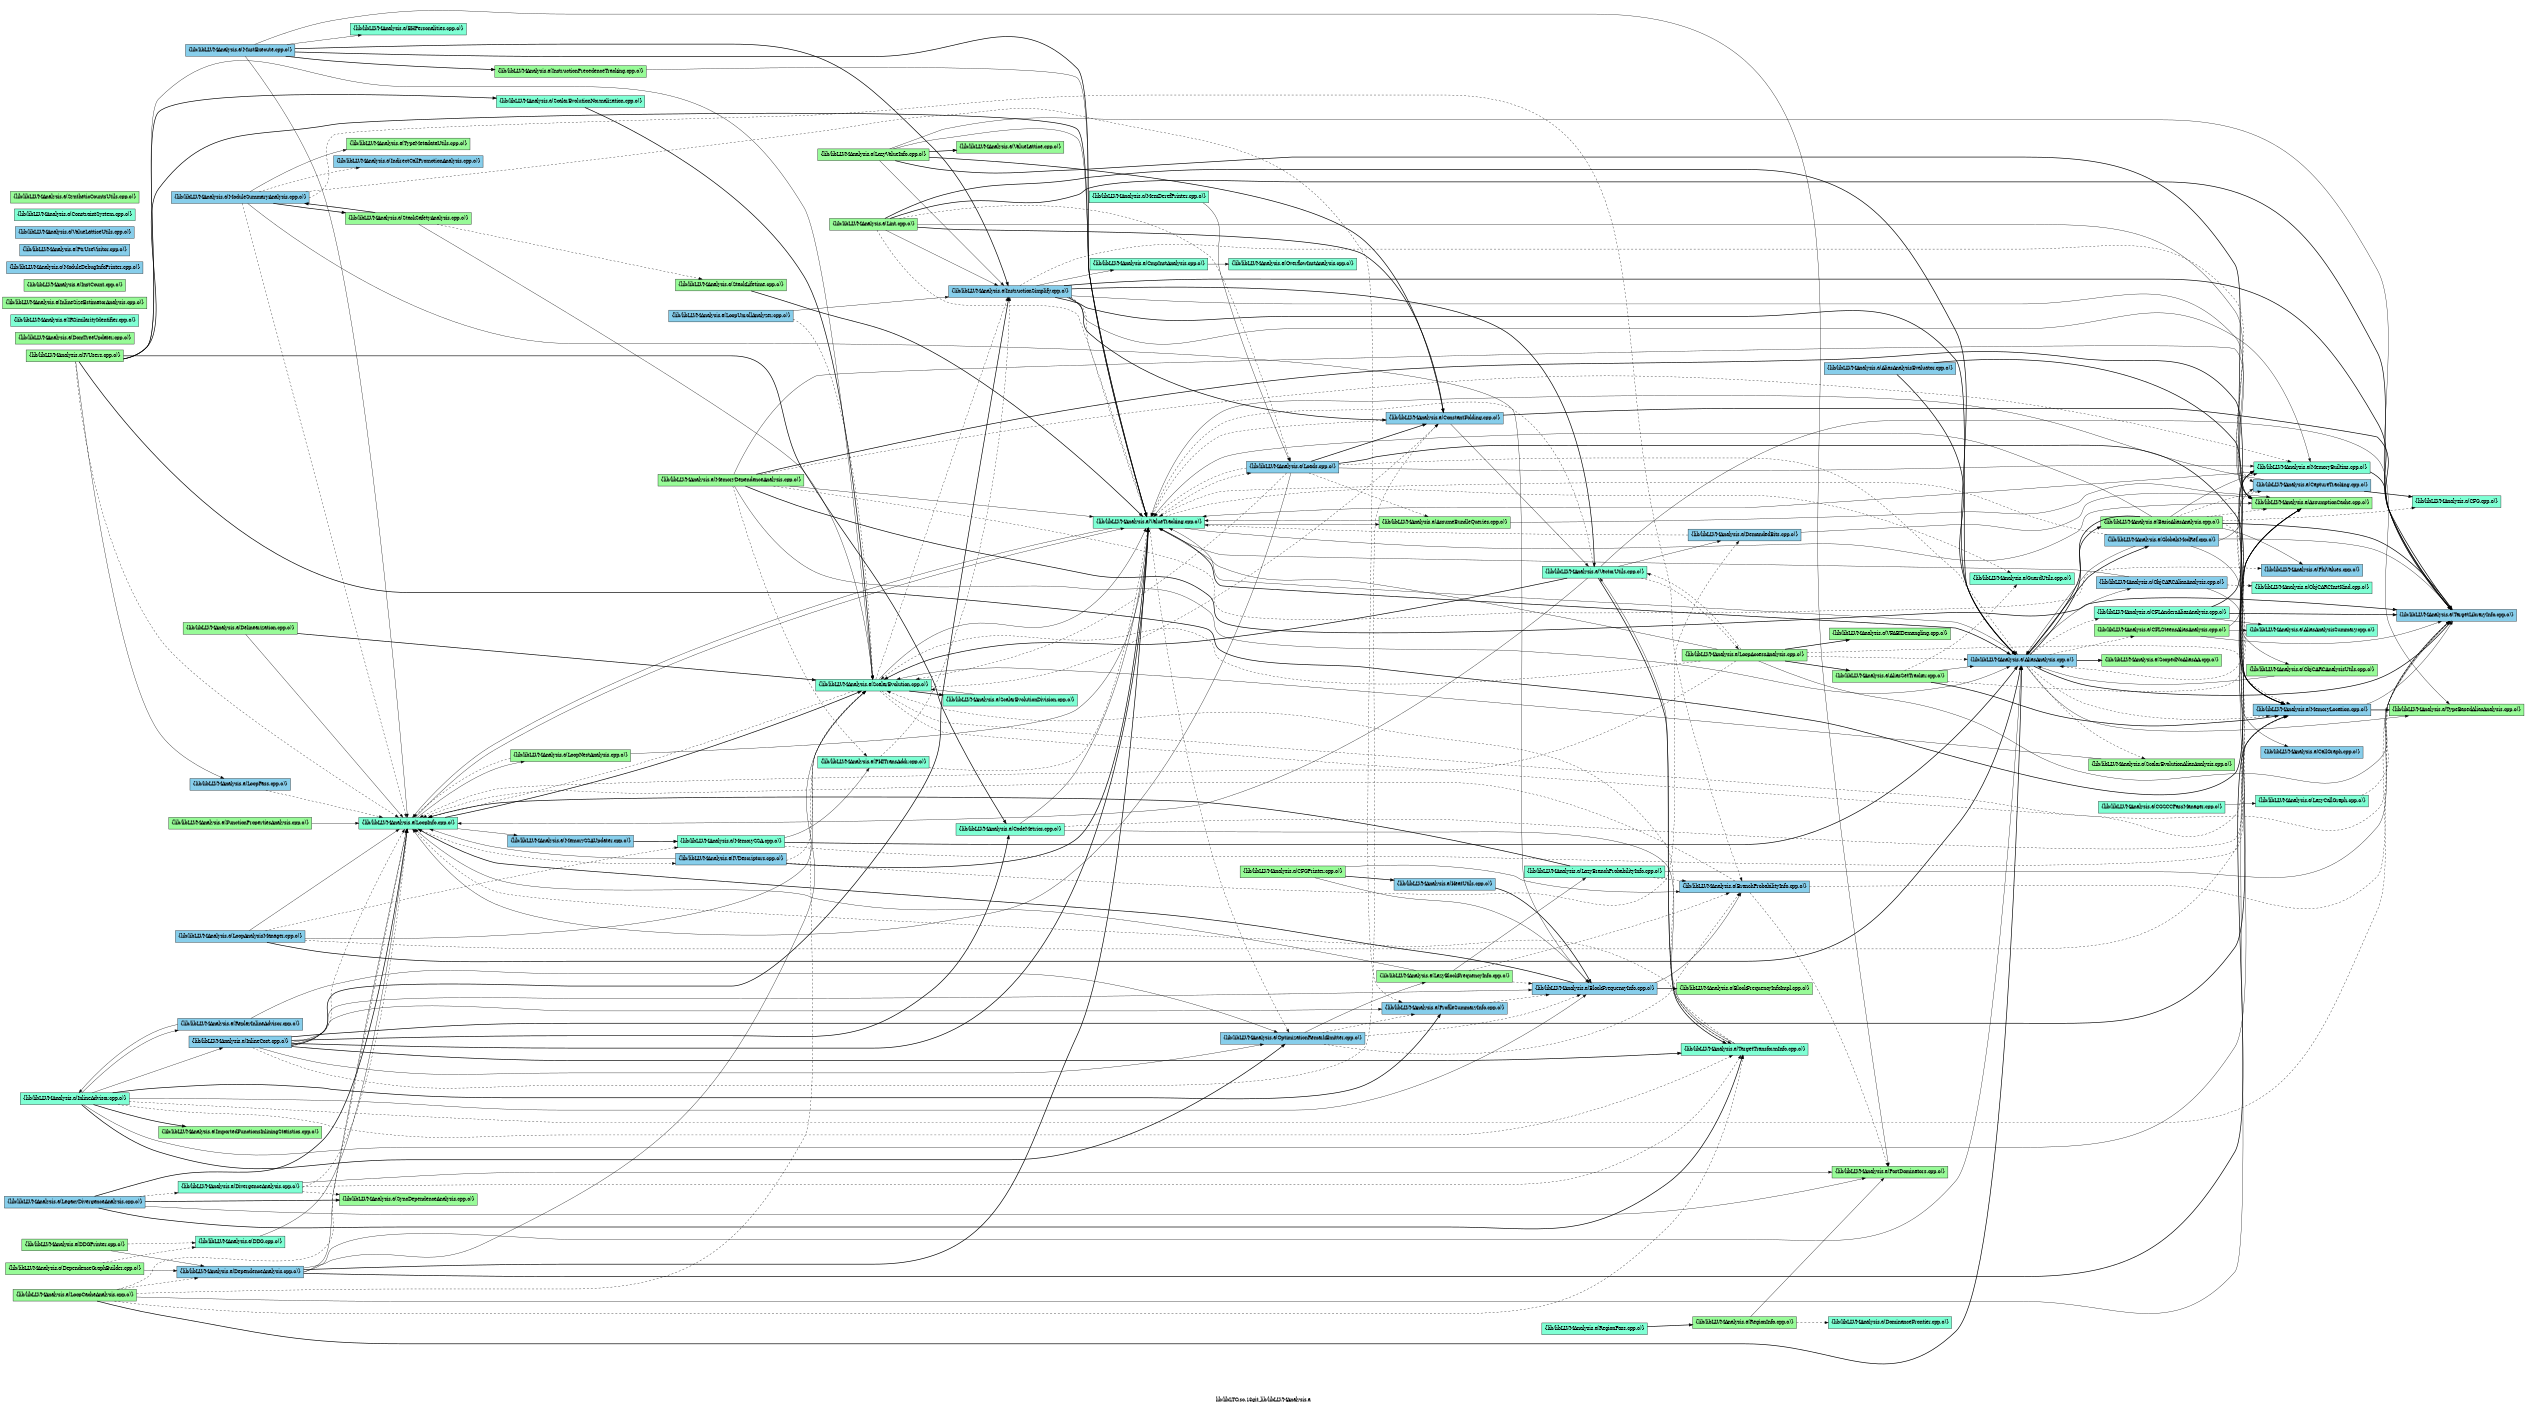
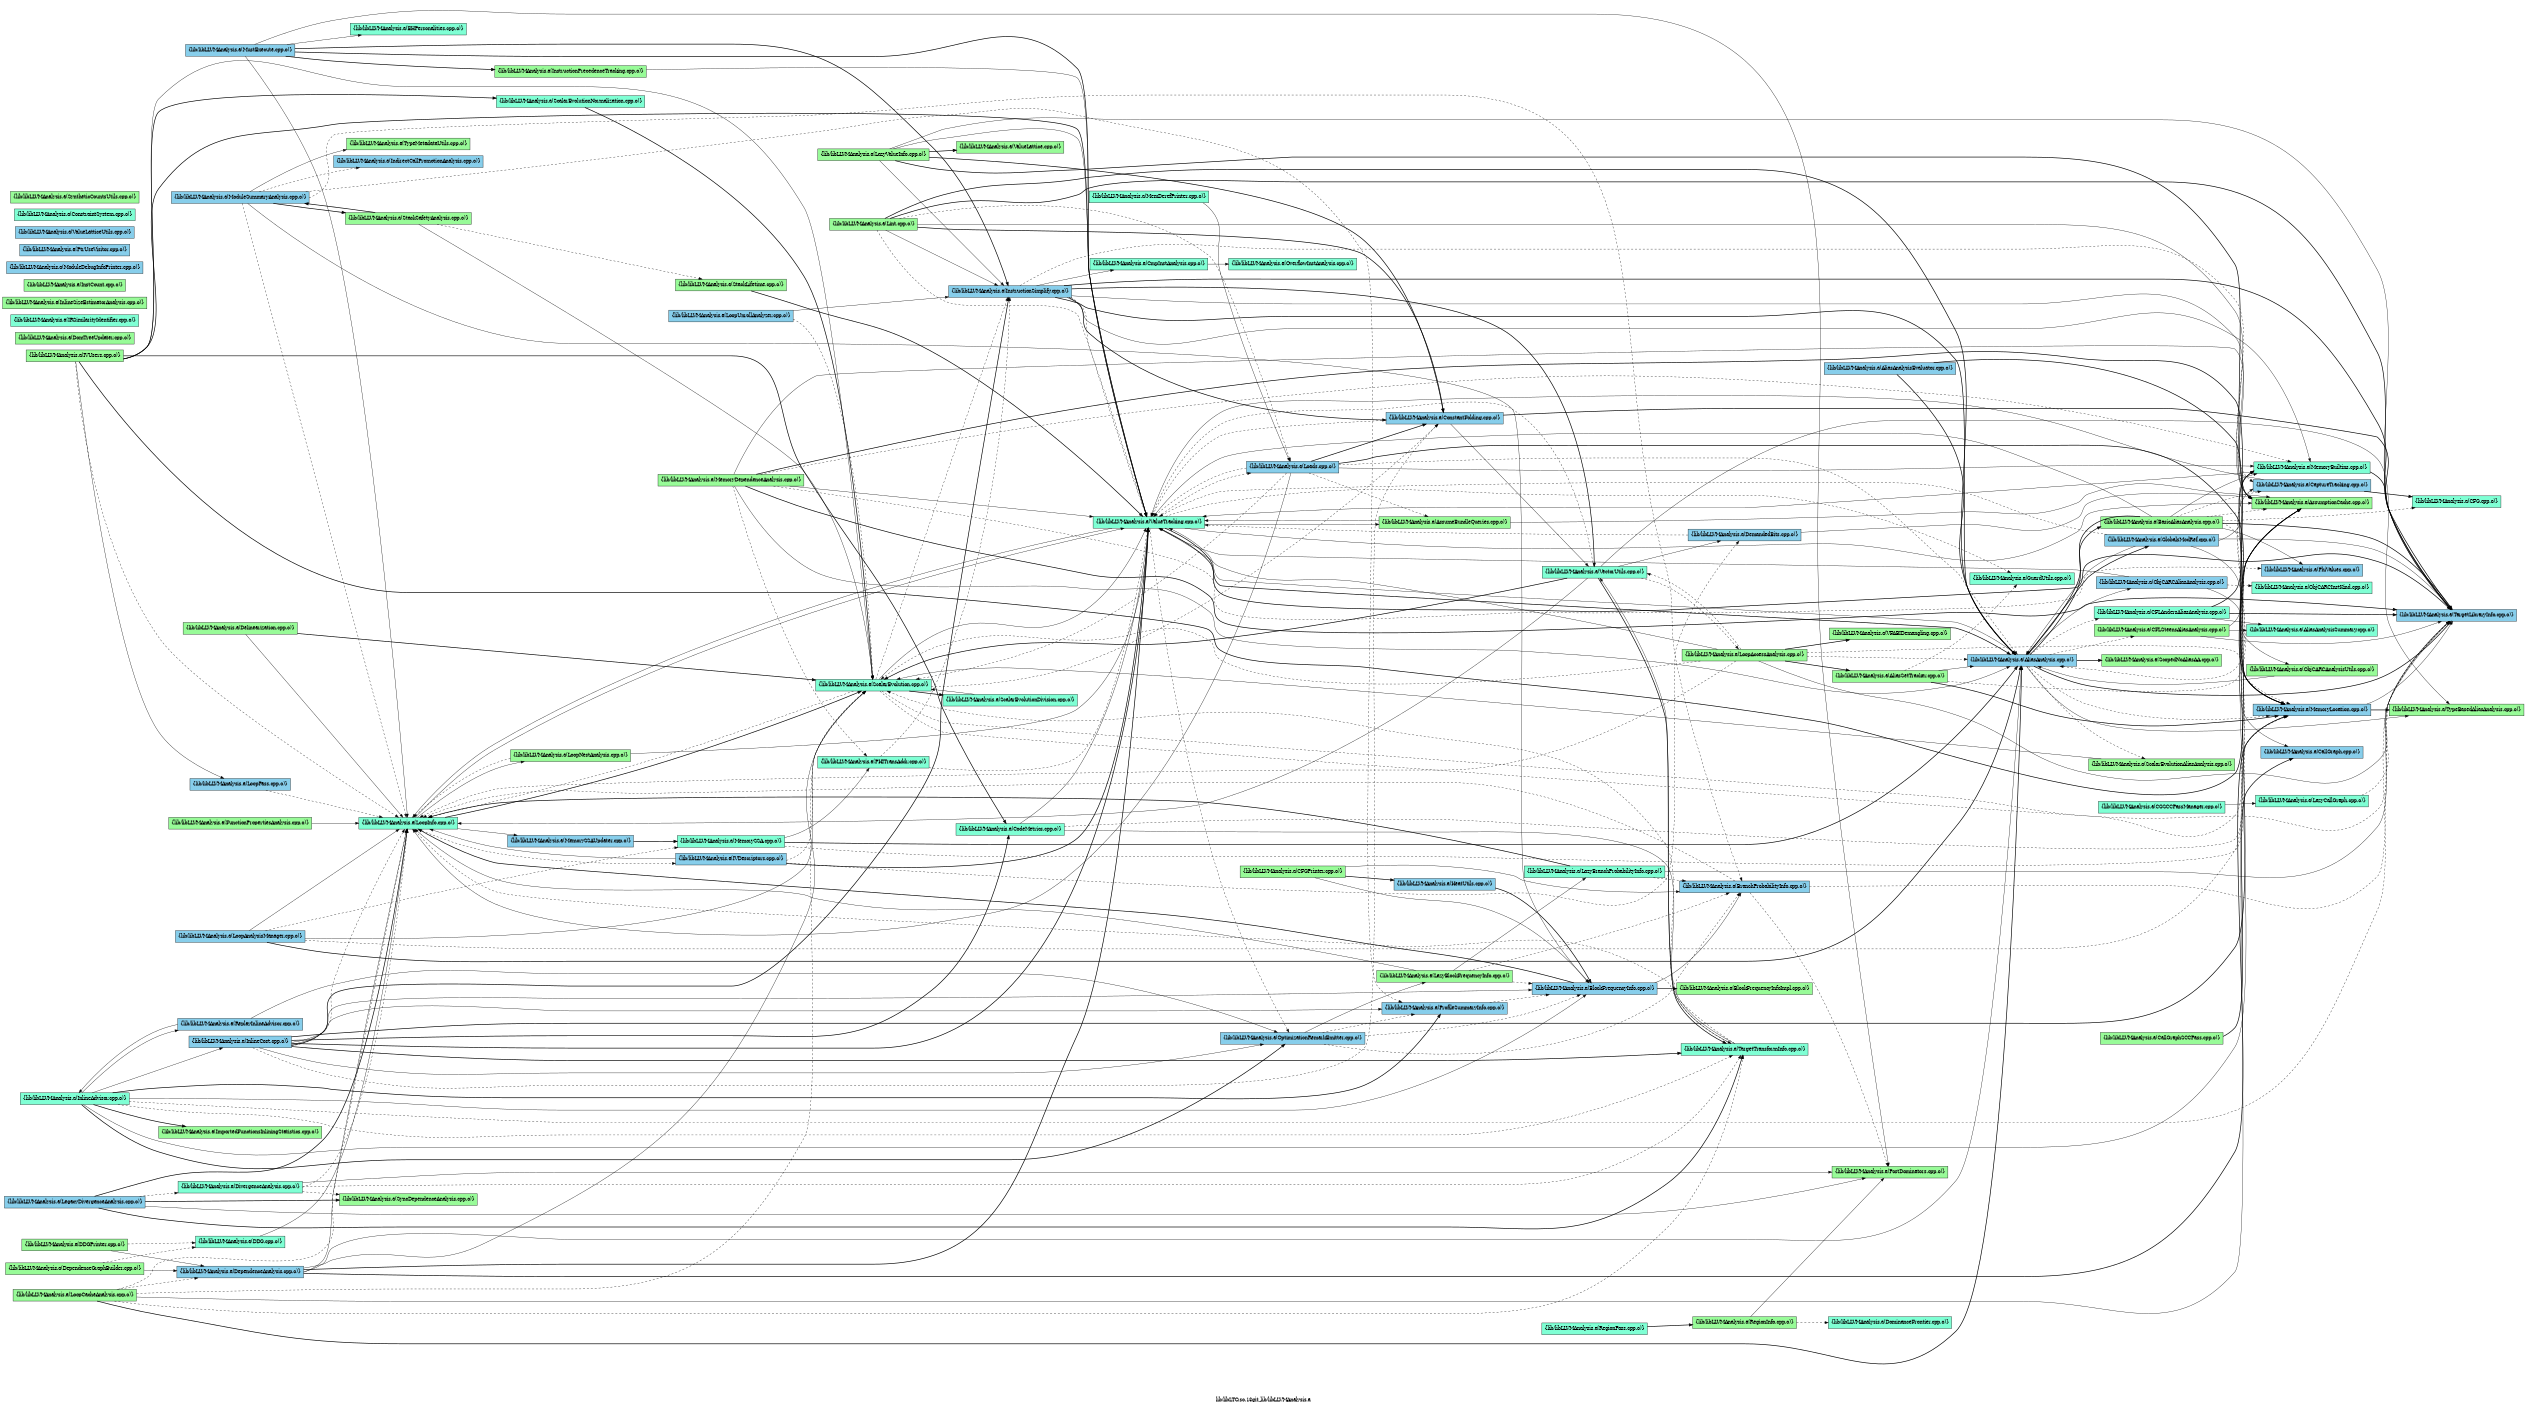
none -> (1804, 603)
none -> (2162, 1038)
